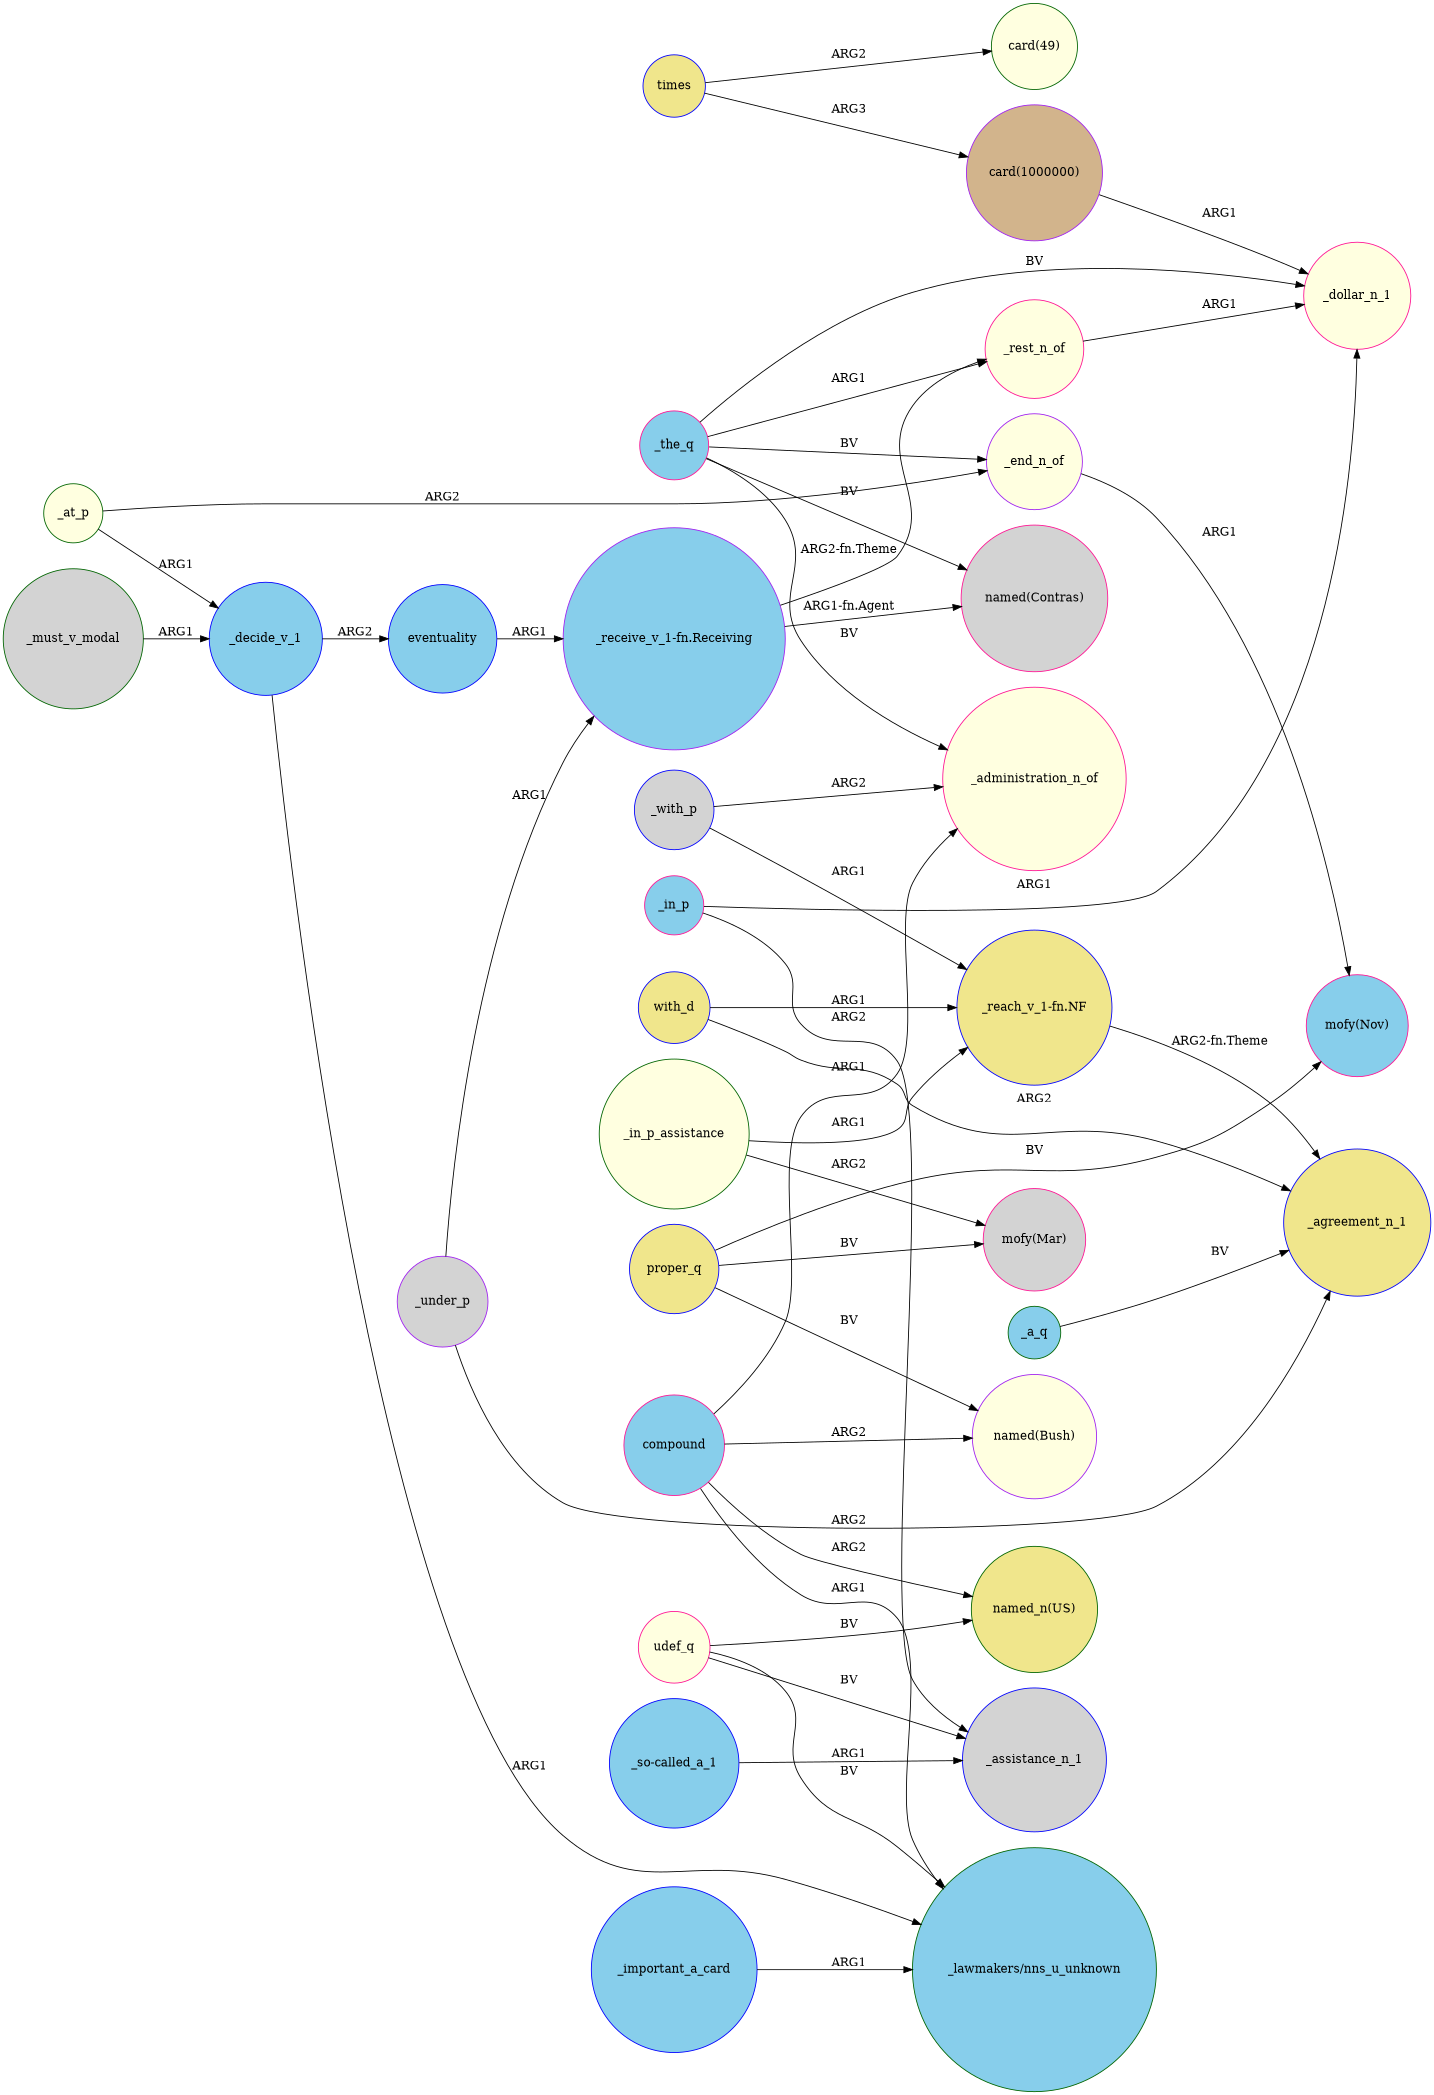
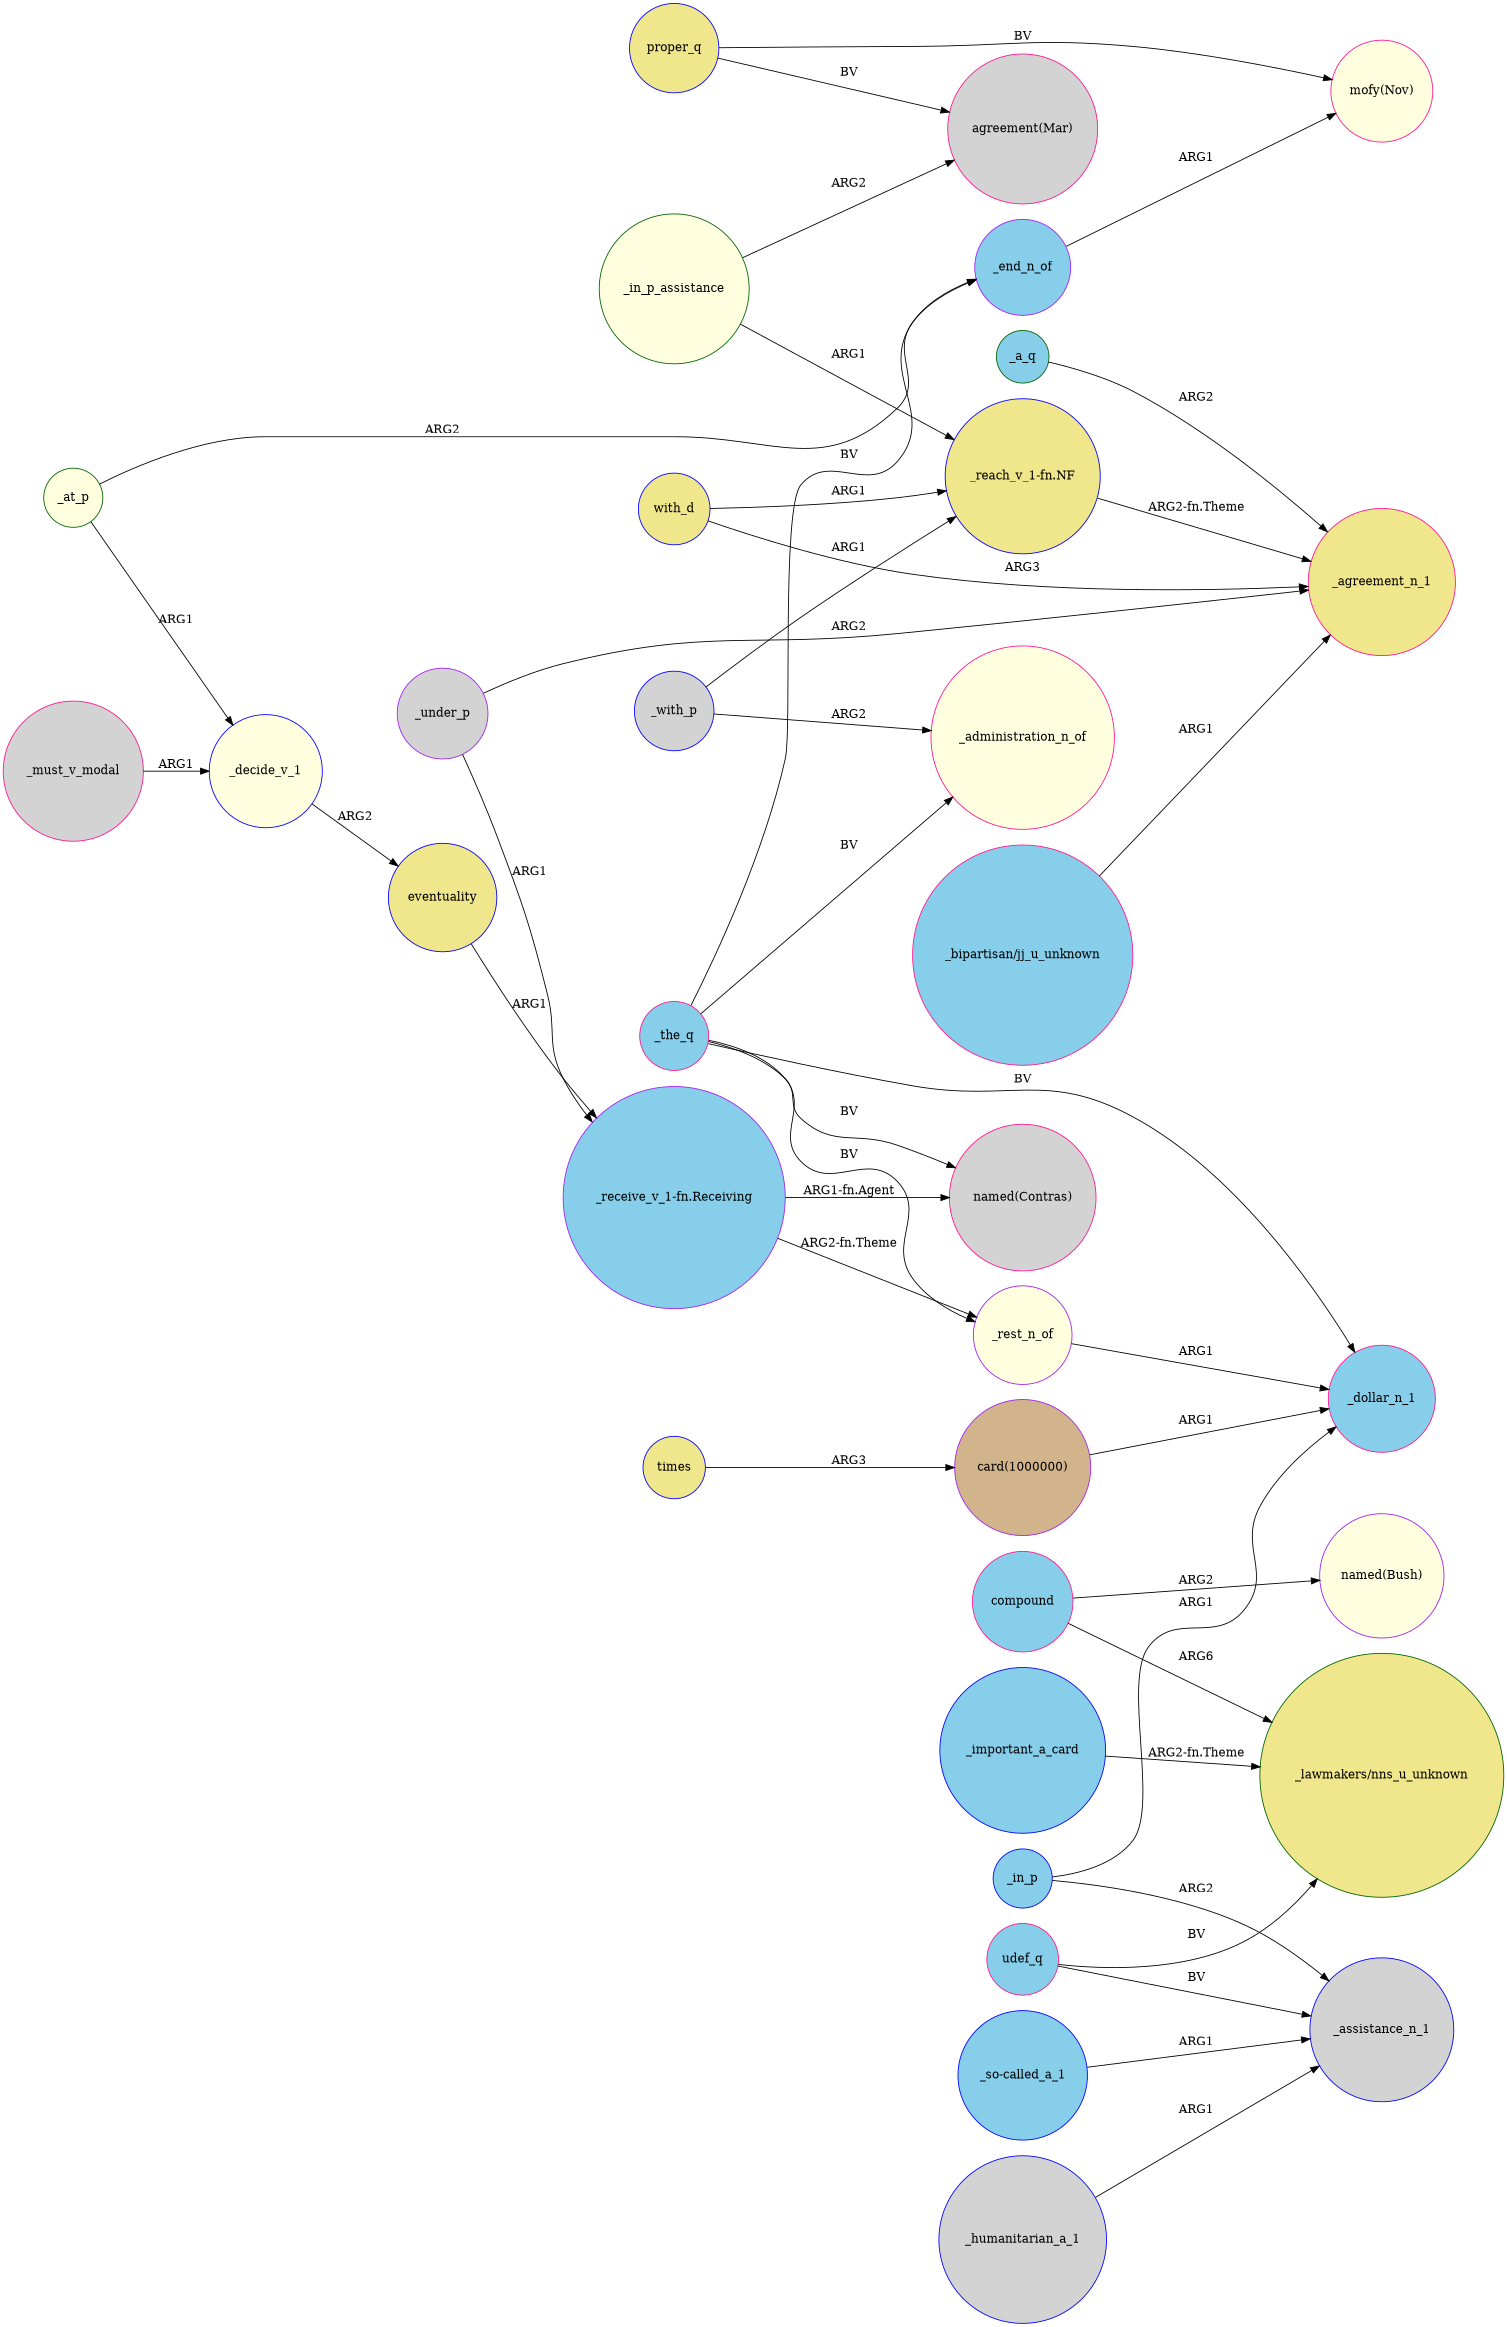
(1034, 46) -> none
(1357, 296) -> (1382, 1399)
(1034, 349) -> (1023, 1335)
(849, 379) -> (849, 1155)
(1034, 462) -> (1023, 267)
(73, 639) -> (73, 771)
(266, 639) -> (266, 771)
(443, 639) -> (443, 898)
(674, 905) -> (1023, 1879)
none -> (1023, 955)
(1357, 1026) -> (1382, 91)
(1034, 1099) -> (1023, 568)
(816, 1103) -> none
(1357, 1223) -> (1382, 582)
(1034, 1240) -> (1023, 129)
(1220, 1252) -> (1196, 398)
(843, 1347) -> none
(398, 1463) -> none
(849, 1588) -> (1196, 1657)
(1034, 1609) -> none
(674, 1647) -> (1023, 1959)
(849, 1963) -> (1196, 1753)
(1034, 1970) -> (1382, 1775)
none -> (1023, 2240)
